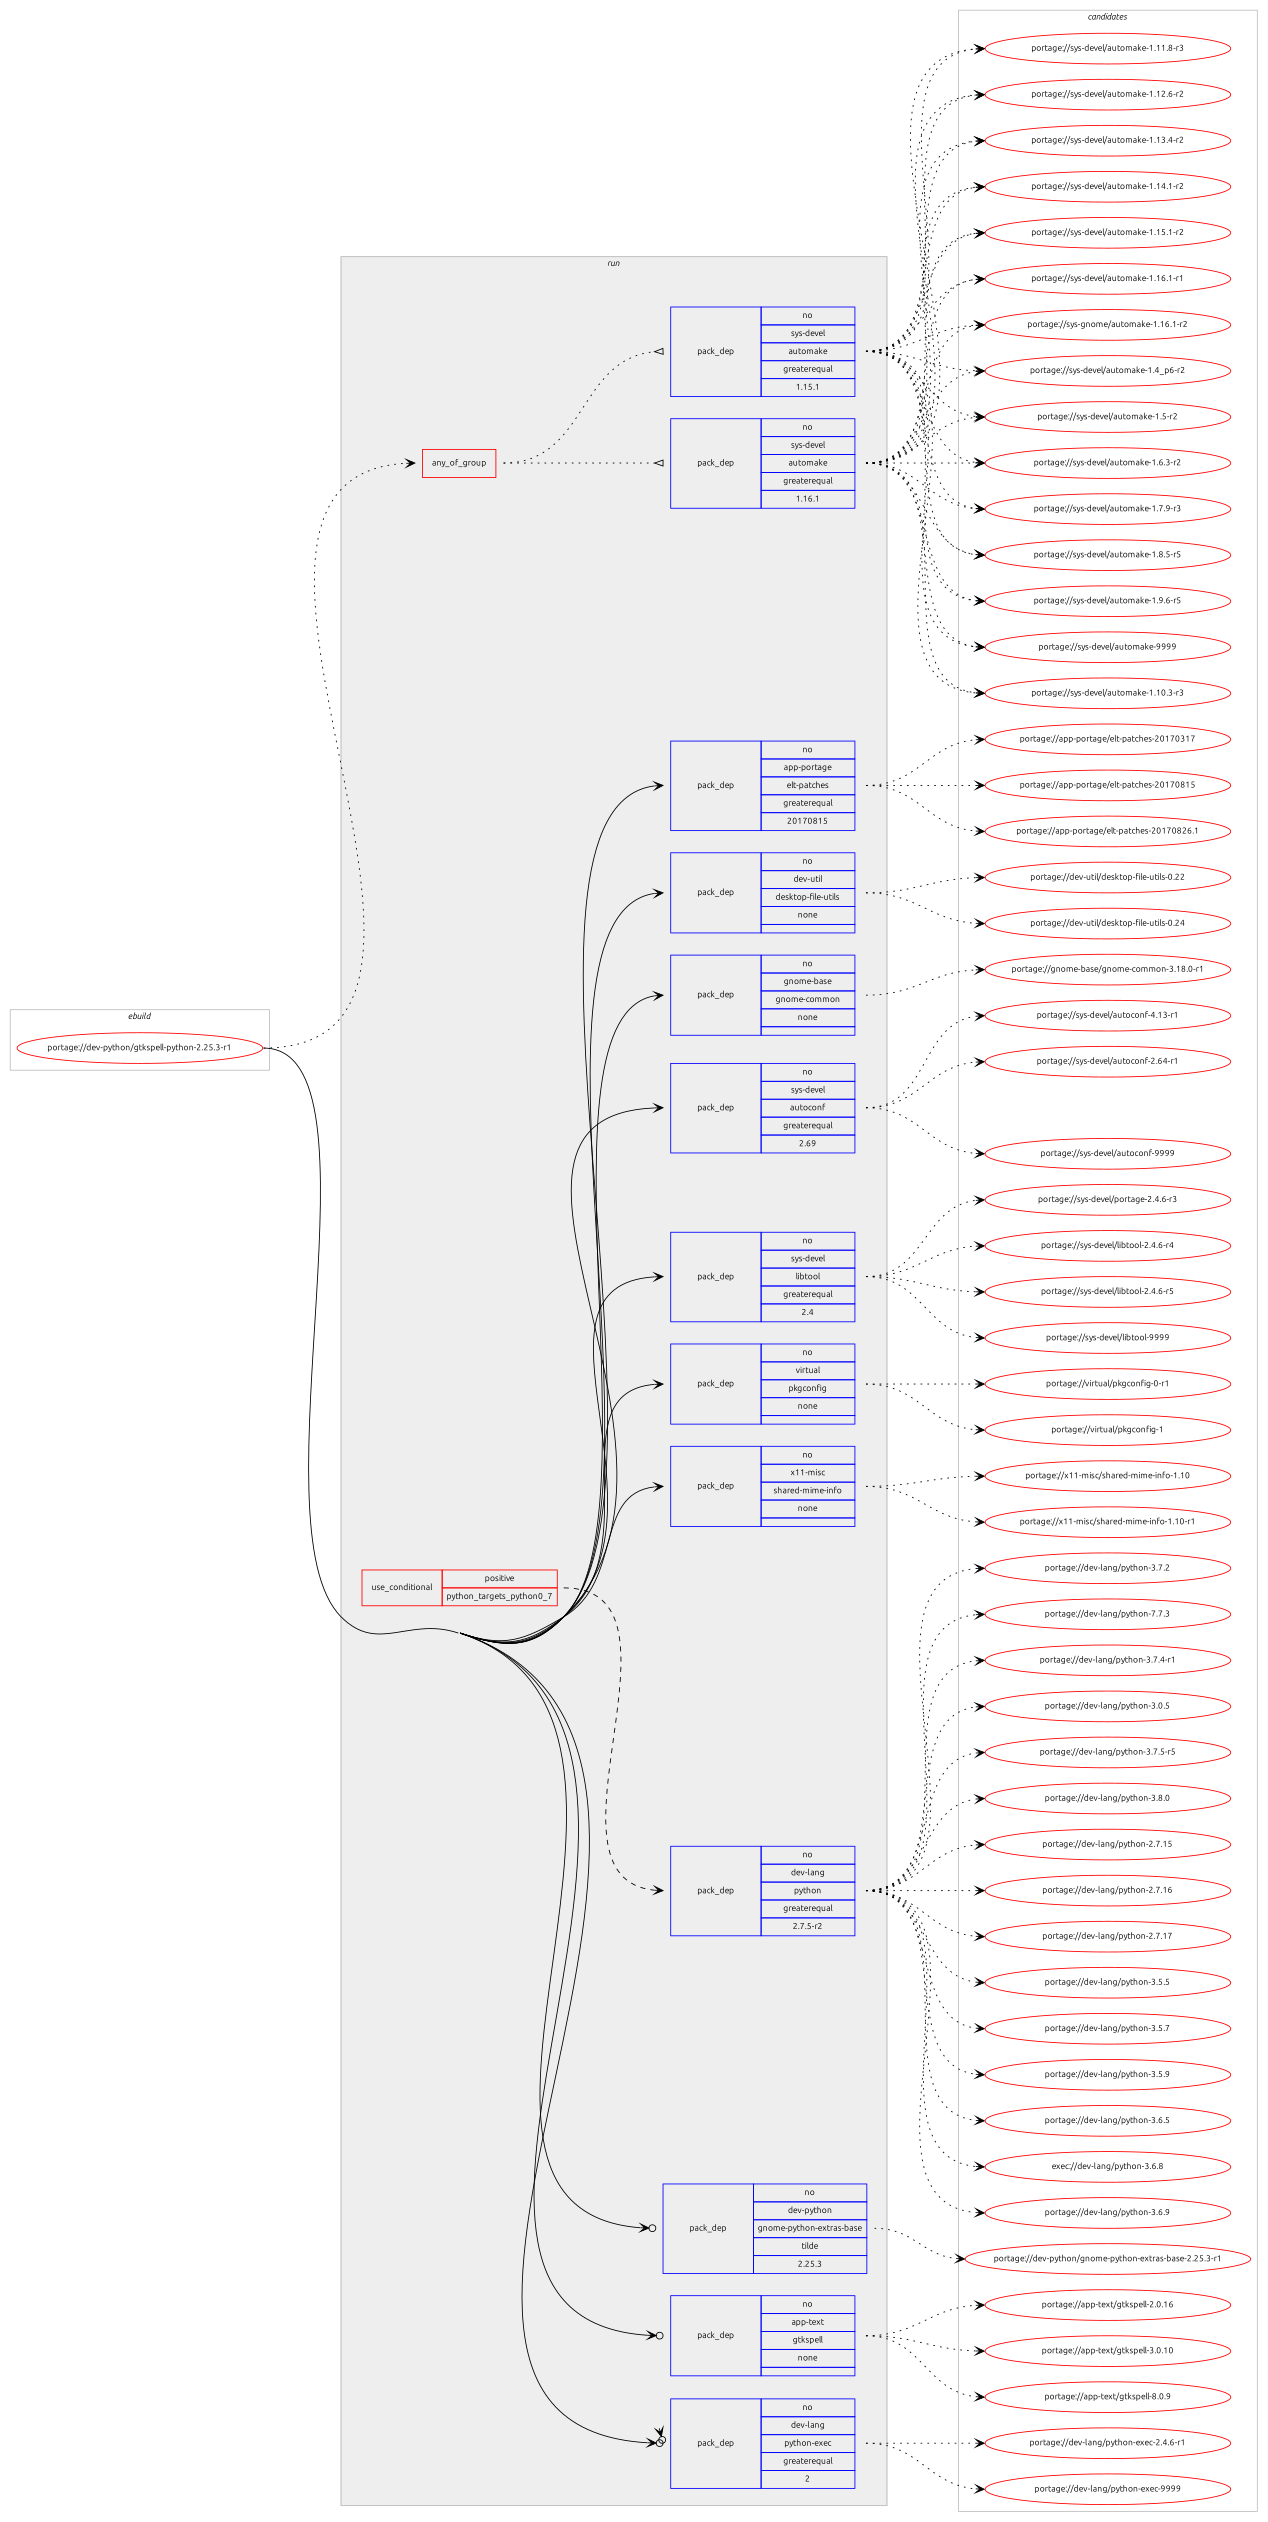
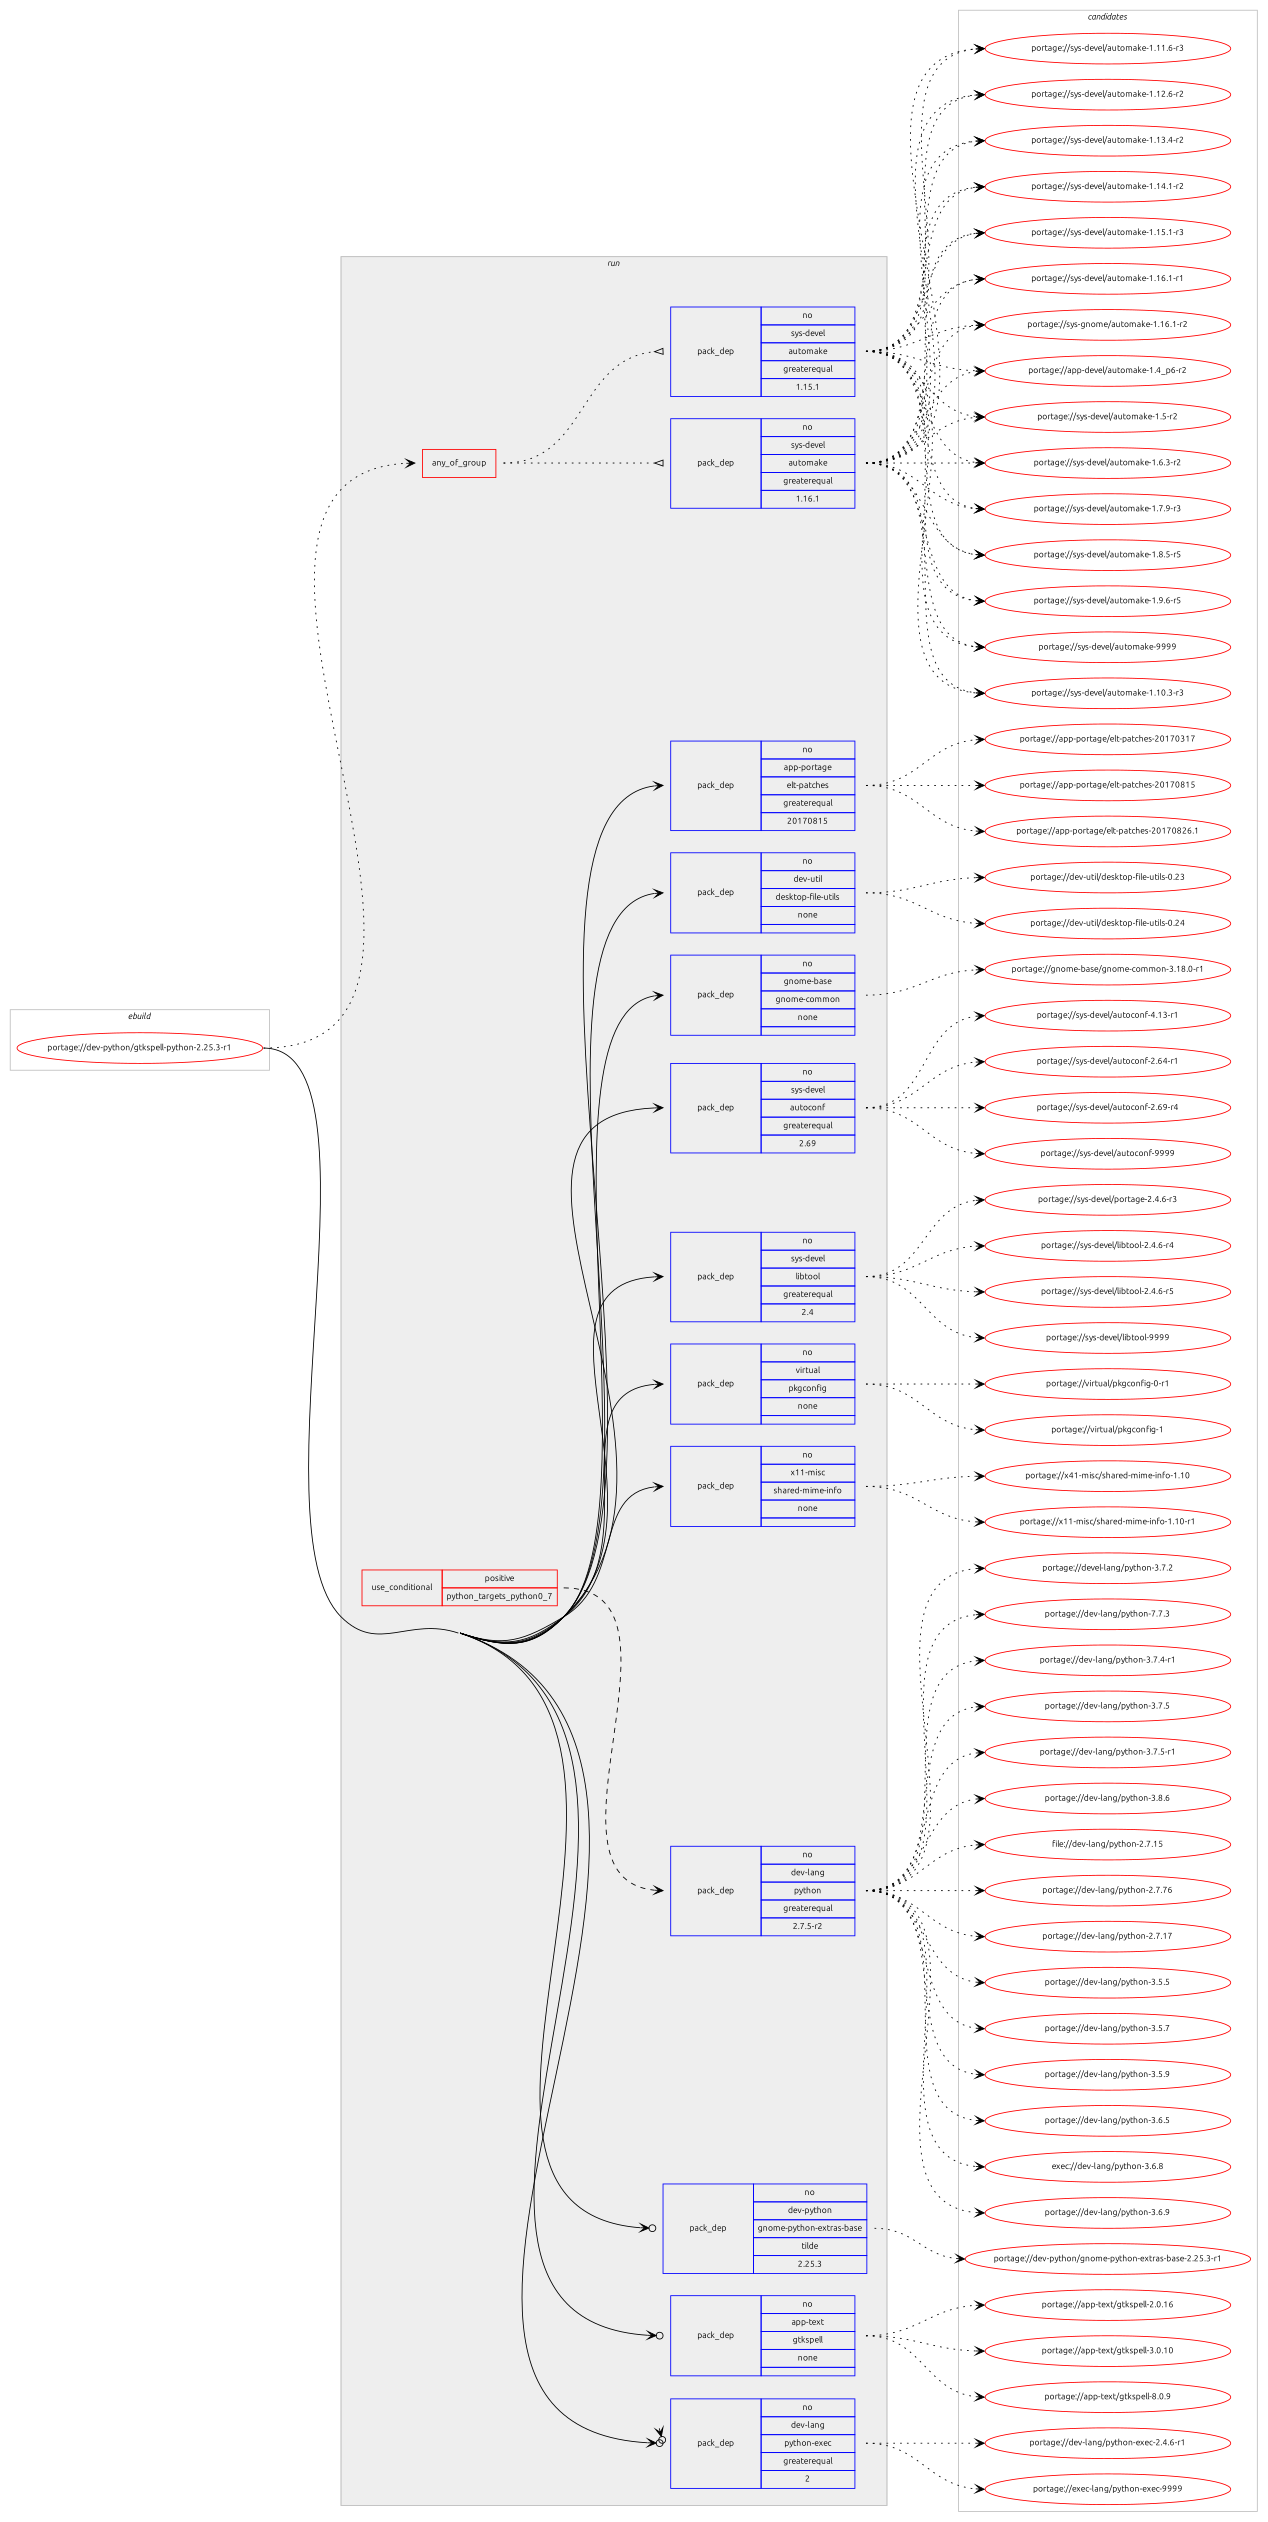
(1108, 49) -> (1108, 49)
(1108, 233) -> (1108, 233)
(1108, 371) -> (1108, 371)
(1108, 878) -> (1108, 878)
none -> (1108, 1108)
(1108, 1476) -> (1108, 1476)
(1108, 1568) -> (1108, 1568)
(1108, 1706) -> (1108, 1706)
(1108, 1752) -> (1108, 1752)
(1108, 1799) -> (1108, 1799)
(1108, 1845) -> (1108, 1845)
(1108, 1891) -> (1108, 1891)
(1108, 2489) -> (1108, 2489)
